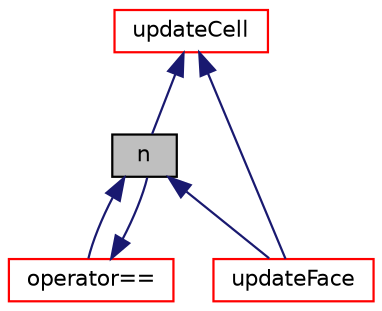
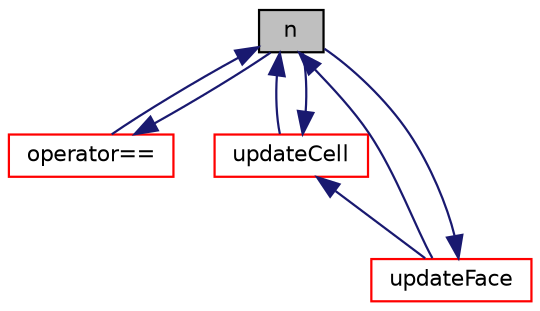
none -> (277, 105)
none -> (407, 130)
